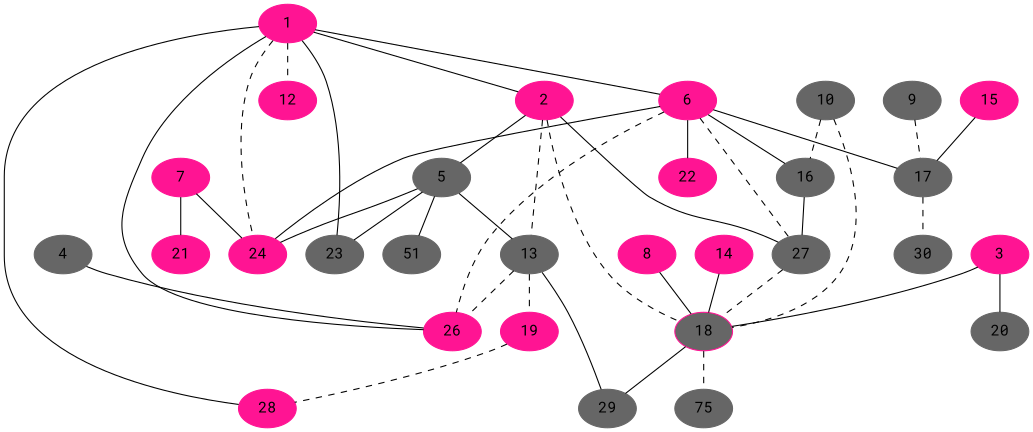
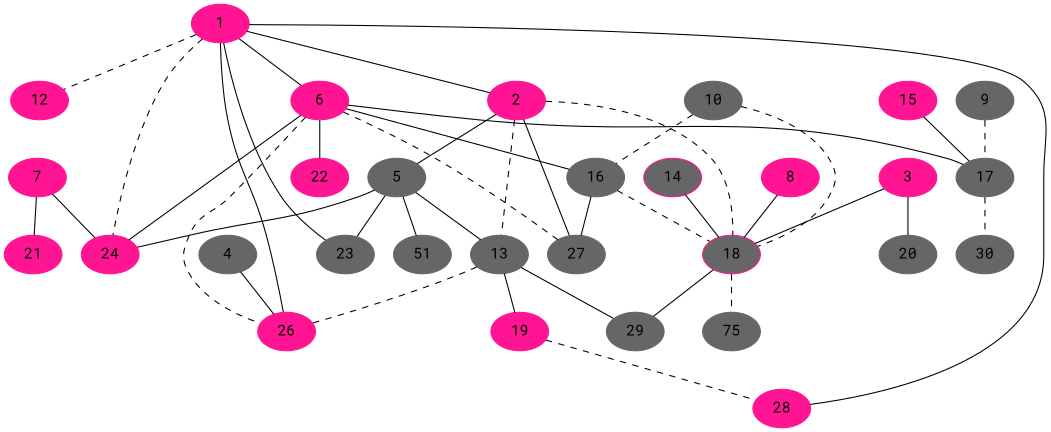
(724, 255) -> (673, 178)
(529, 293) -> (510, 293)
(752, 293) -> (663, 216)
